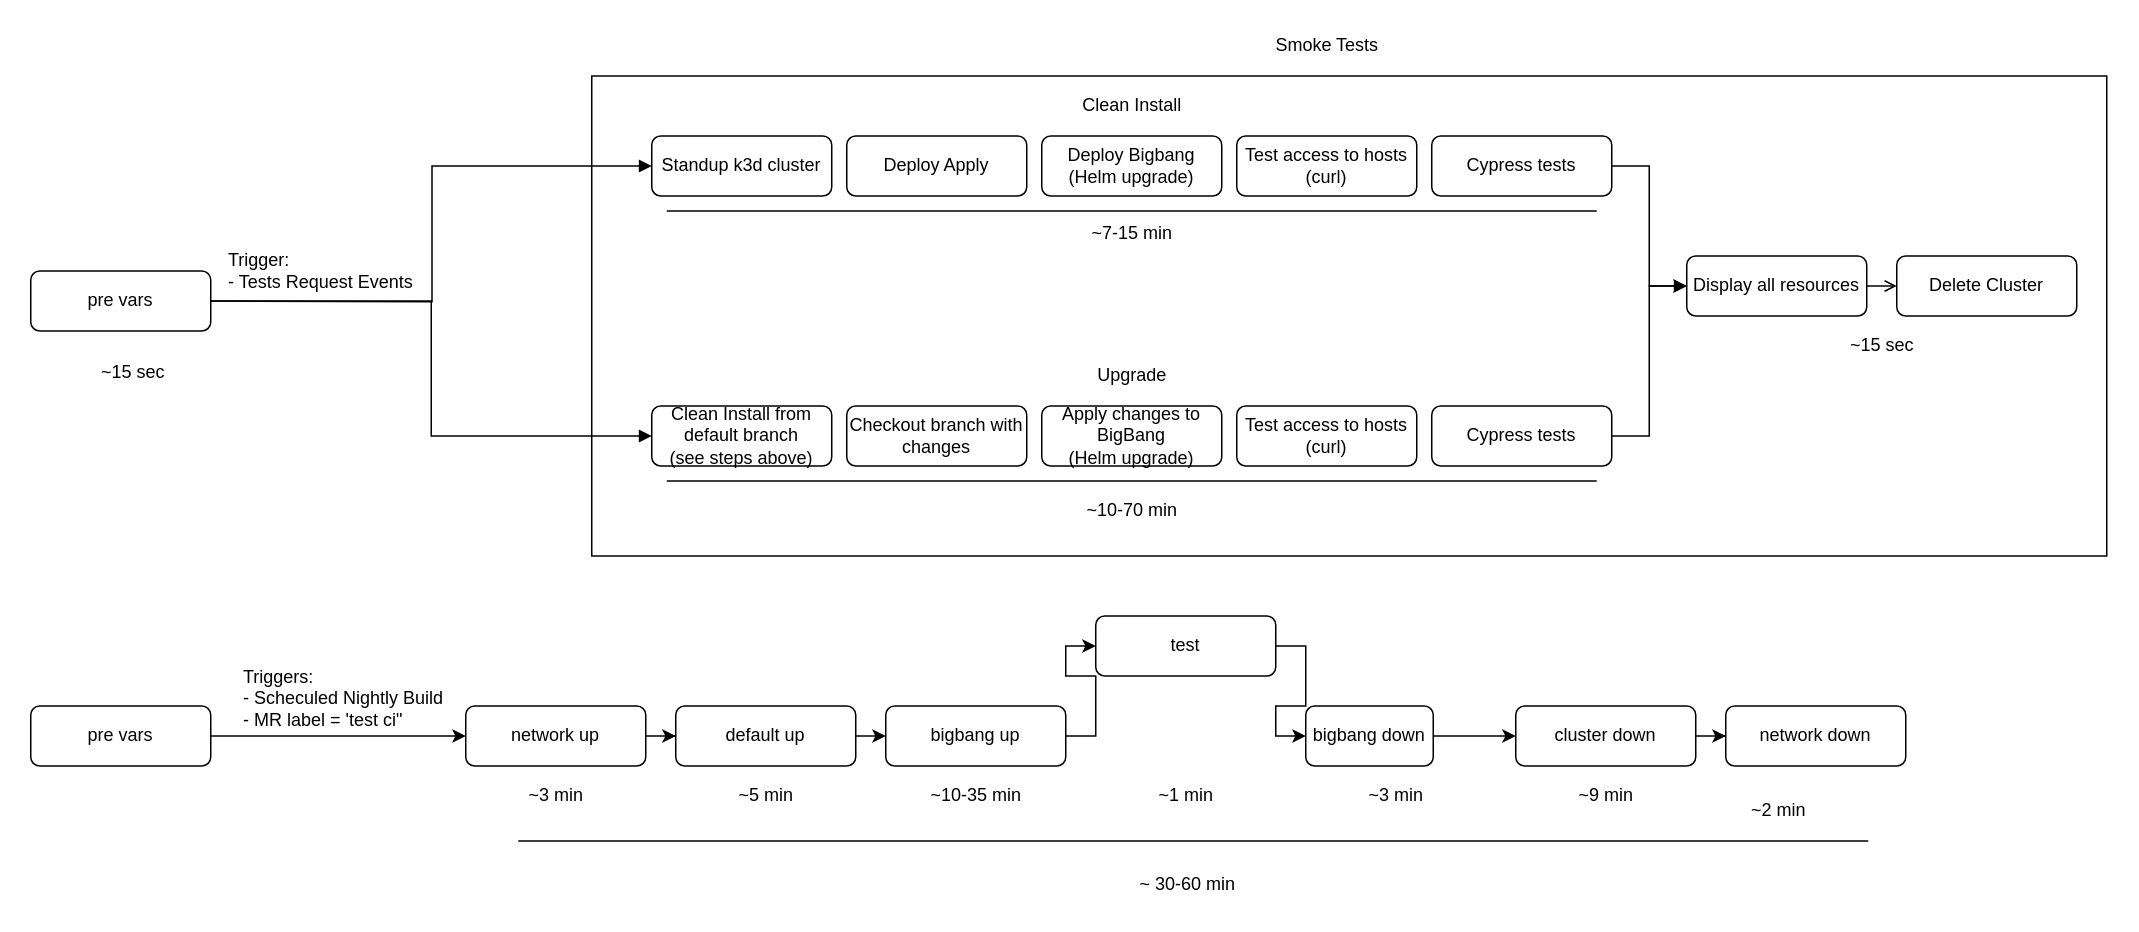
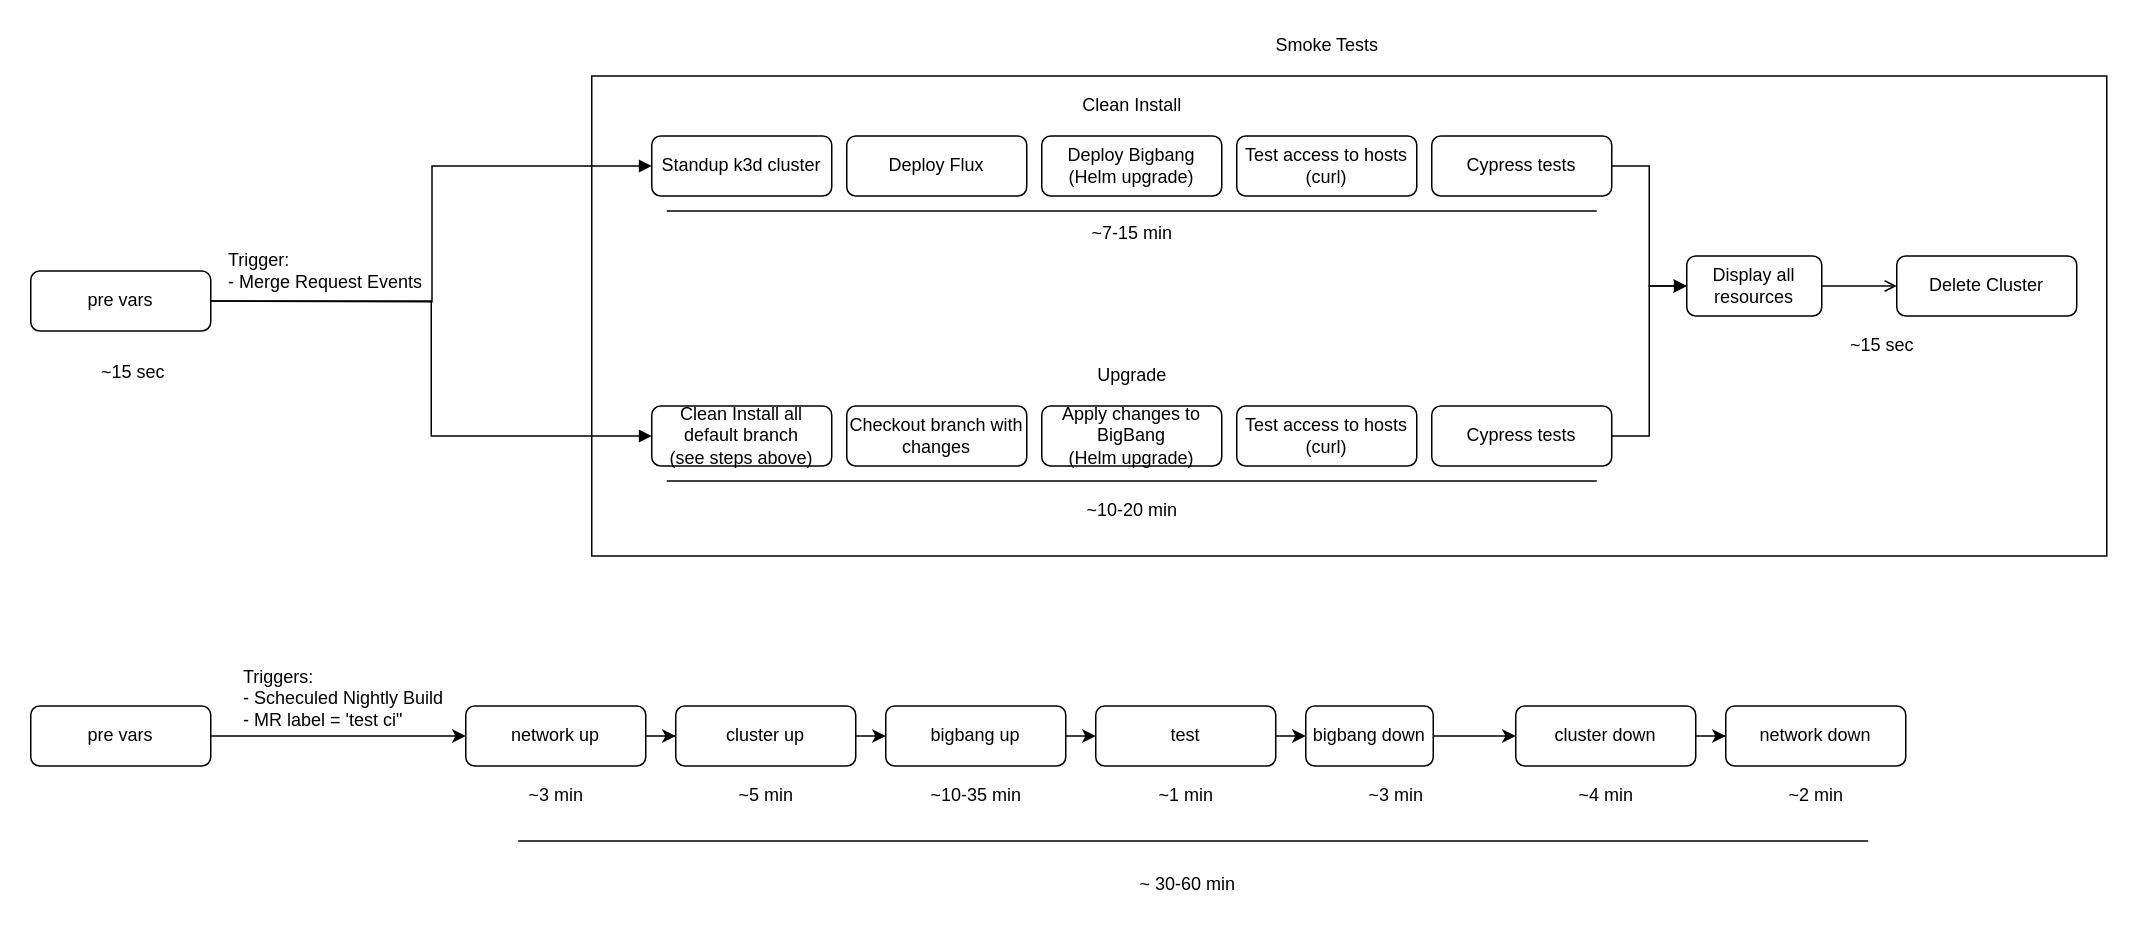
(937, 166) -> (937, 166)
(333, 271) -> (333, 271)
(1777, 286) -> (1754, 286)
(742, 436) -> (742, 436)
(1133, 511) -> (1133, 511)
(1186, 646) -> (1186, 736)
(766, 736) -> (766, 736)
(1607, 796) -> (1607, 796)
(1778, 811) -> (1816, 796)
